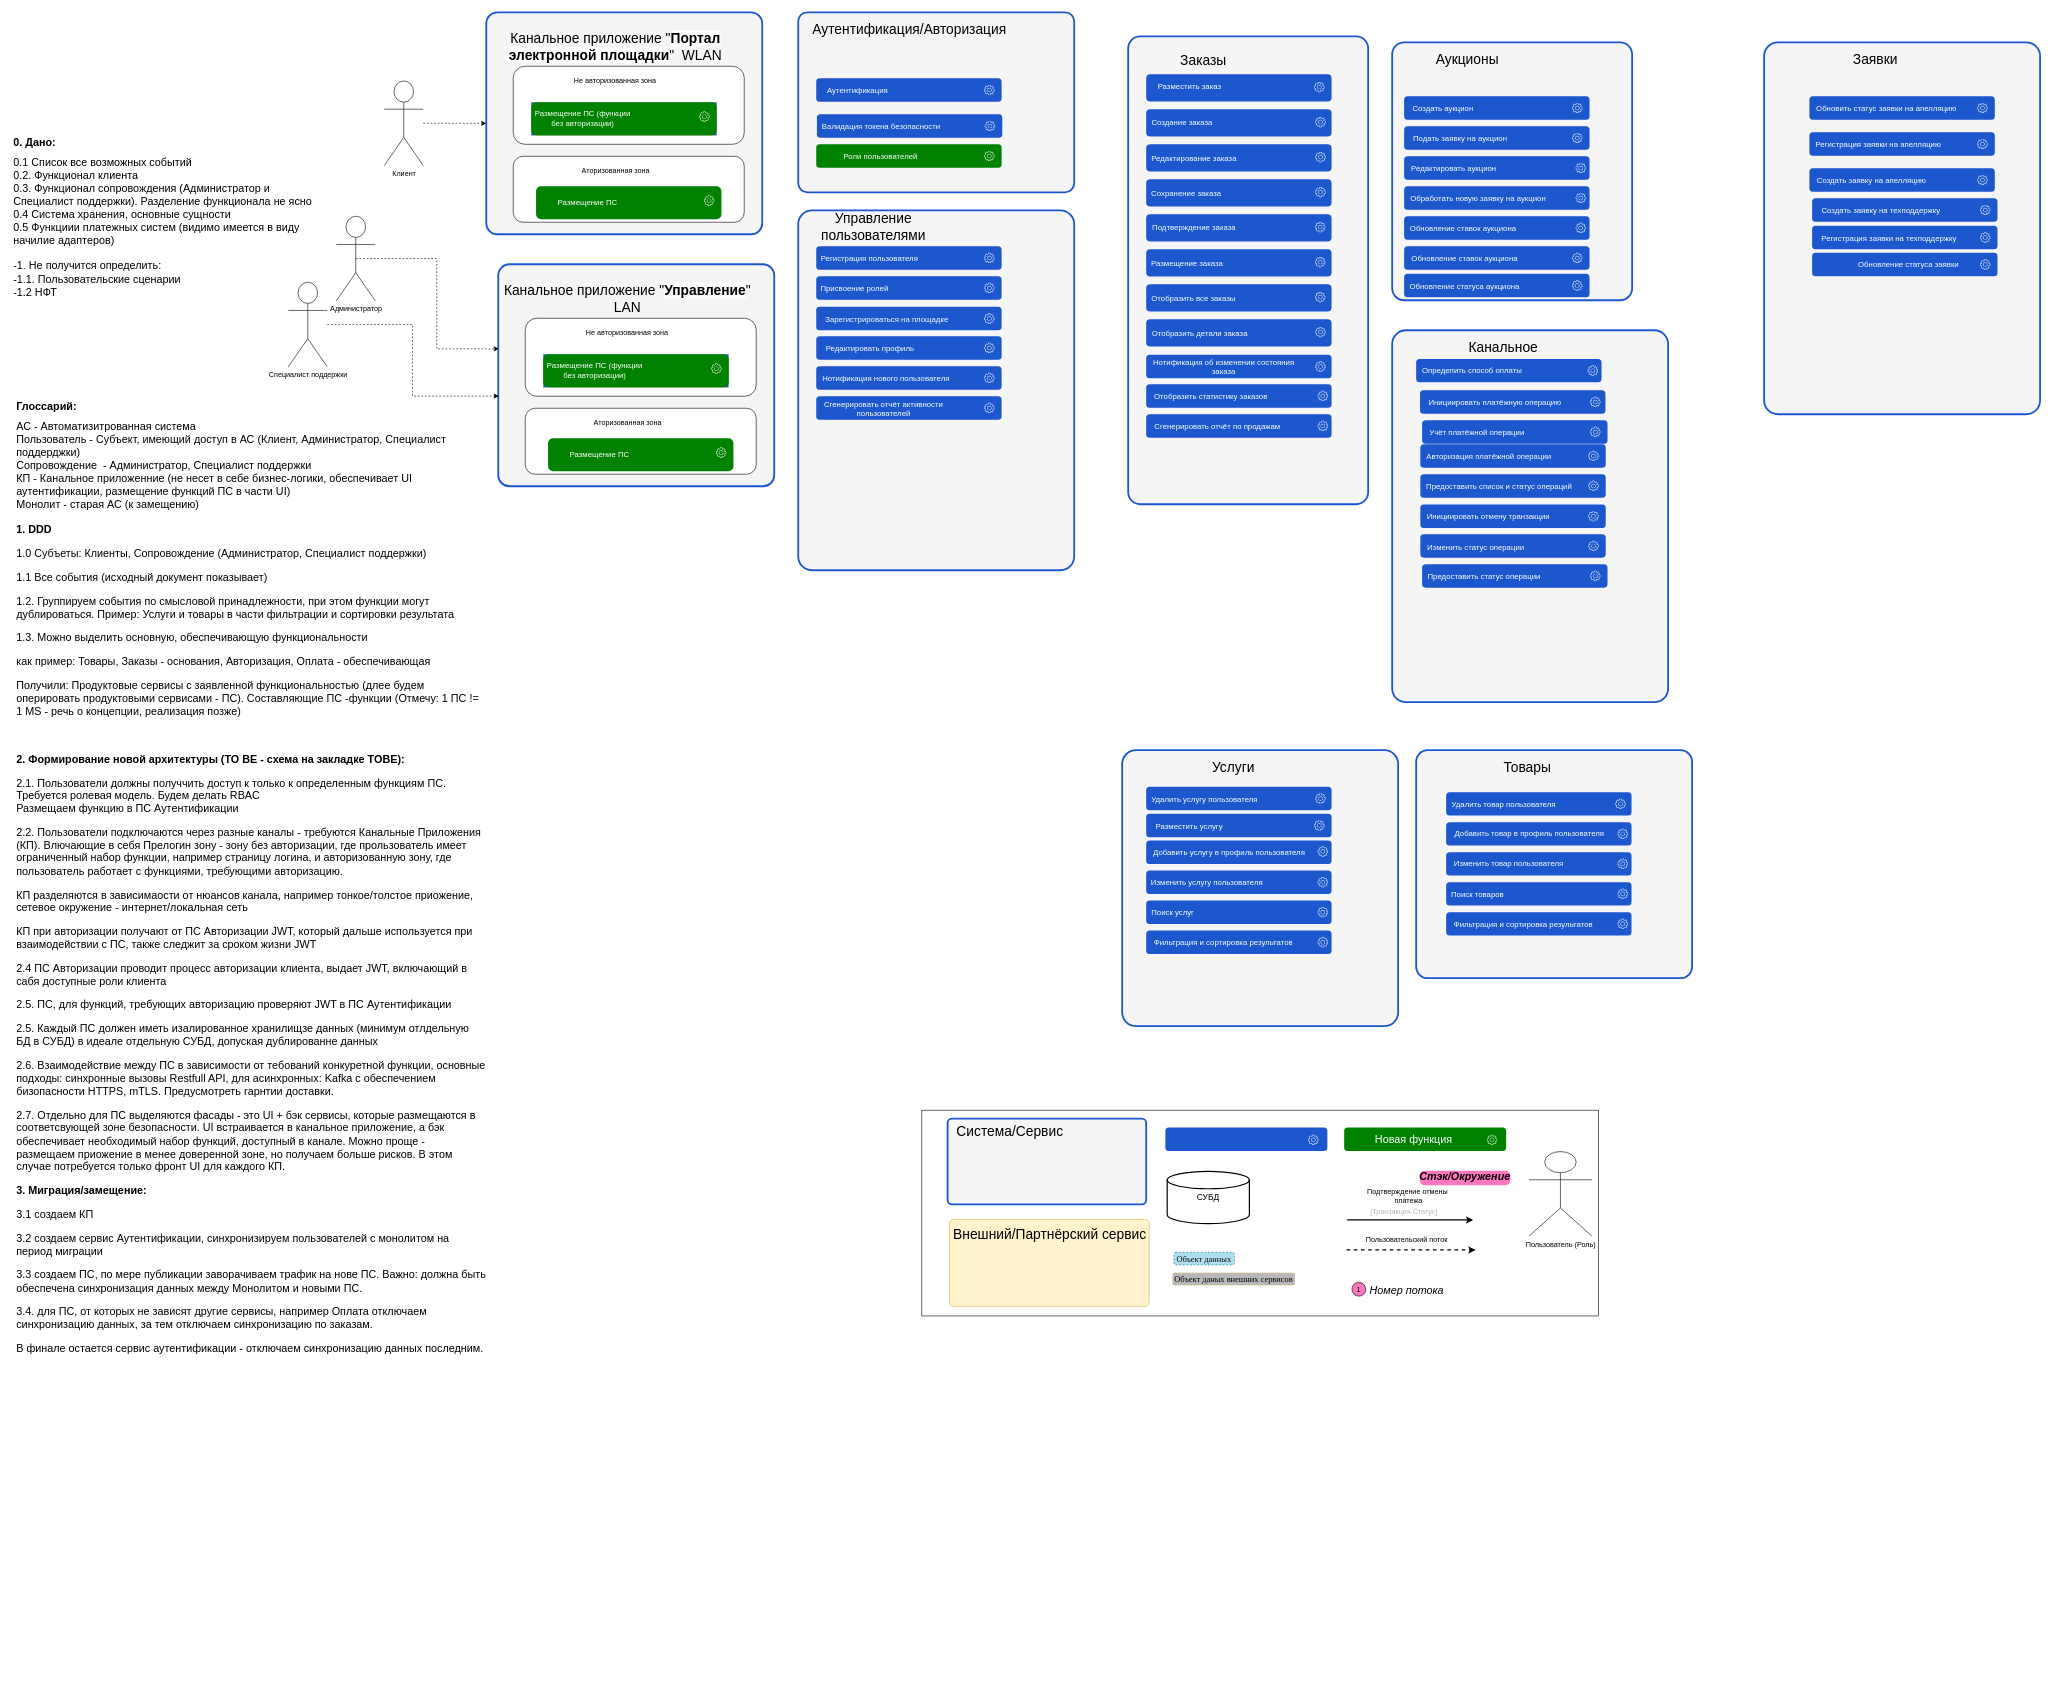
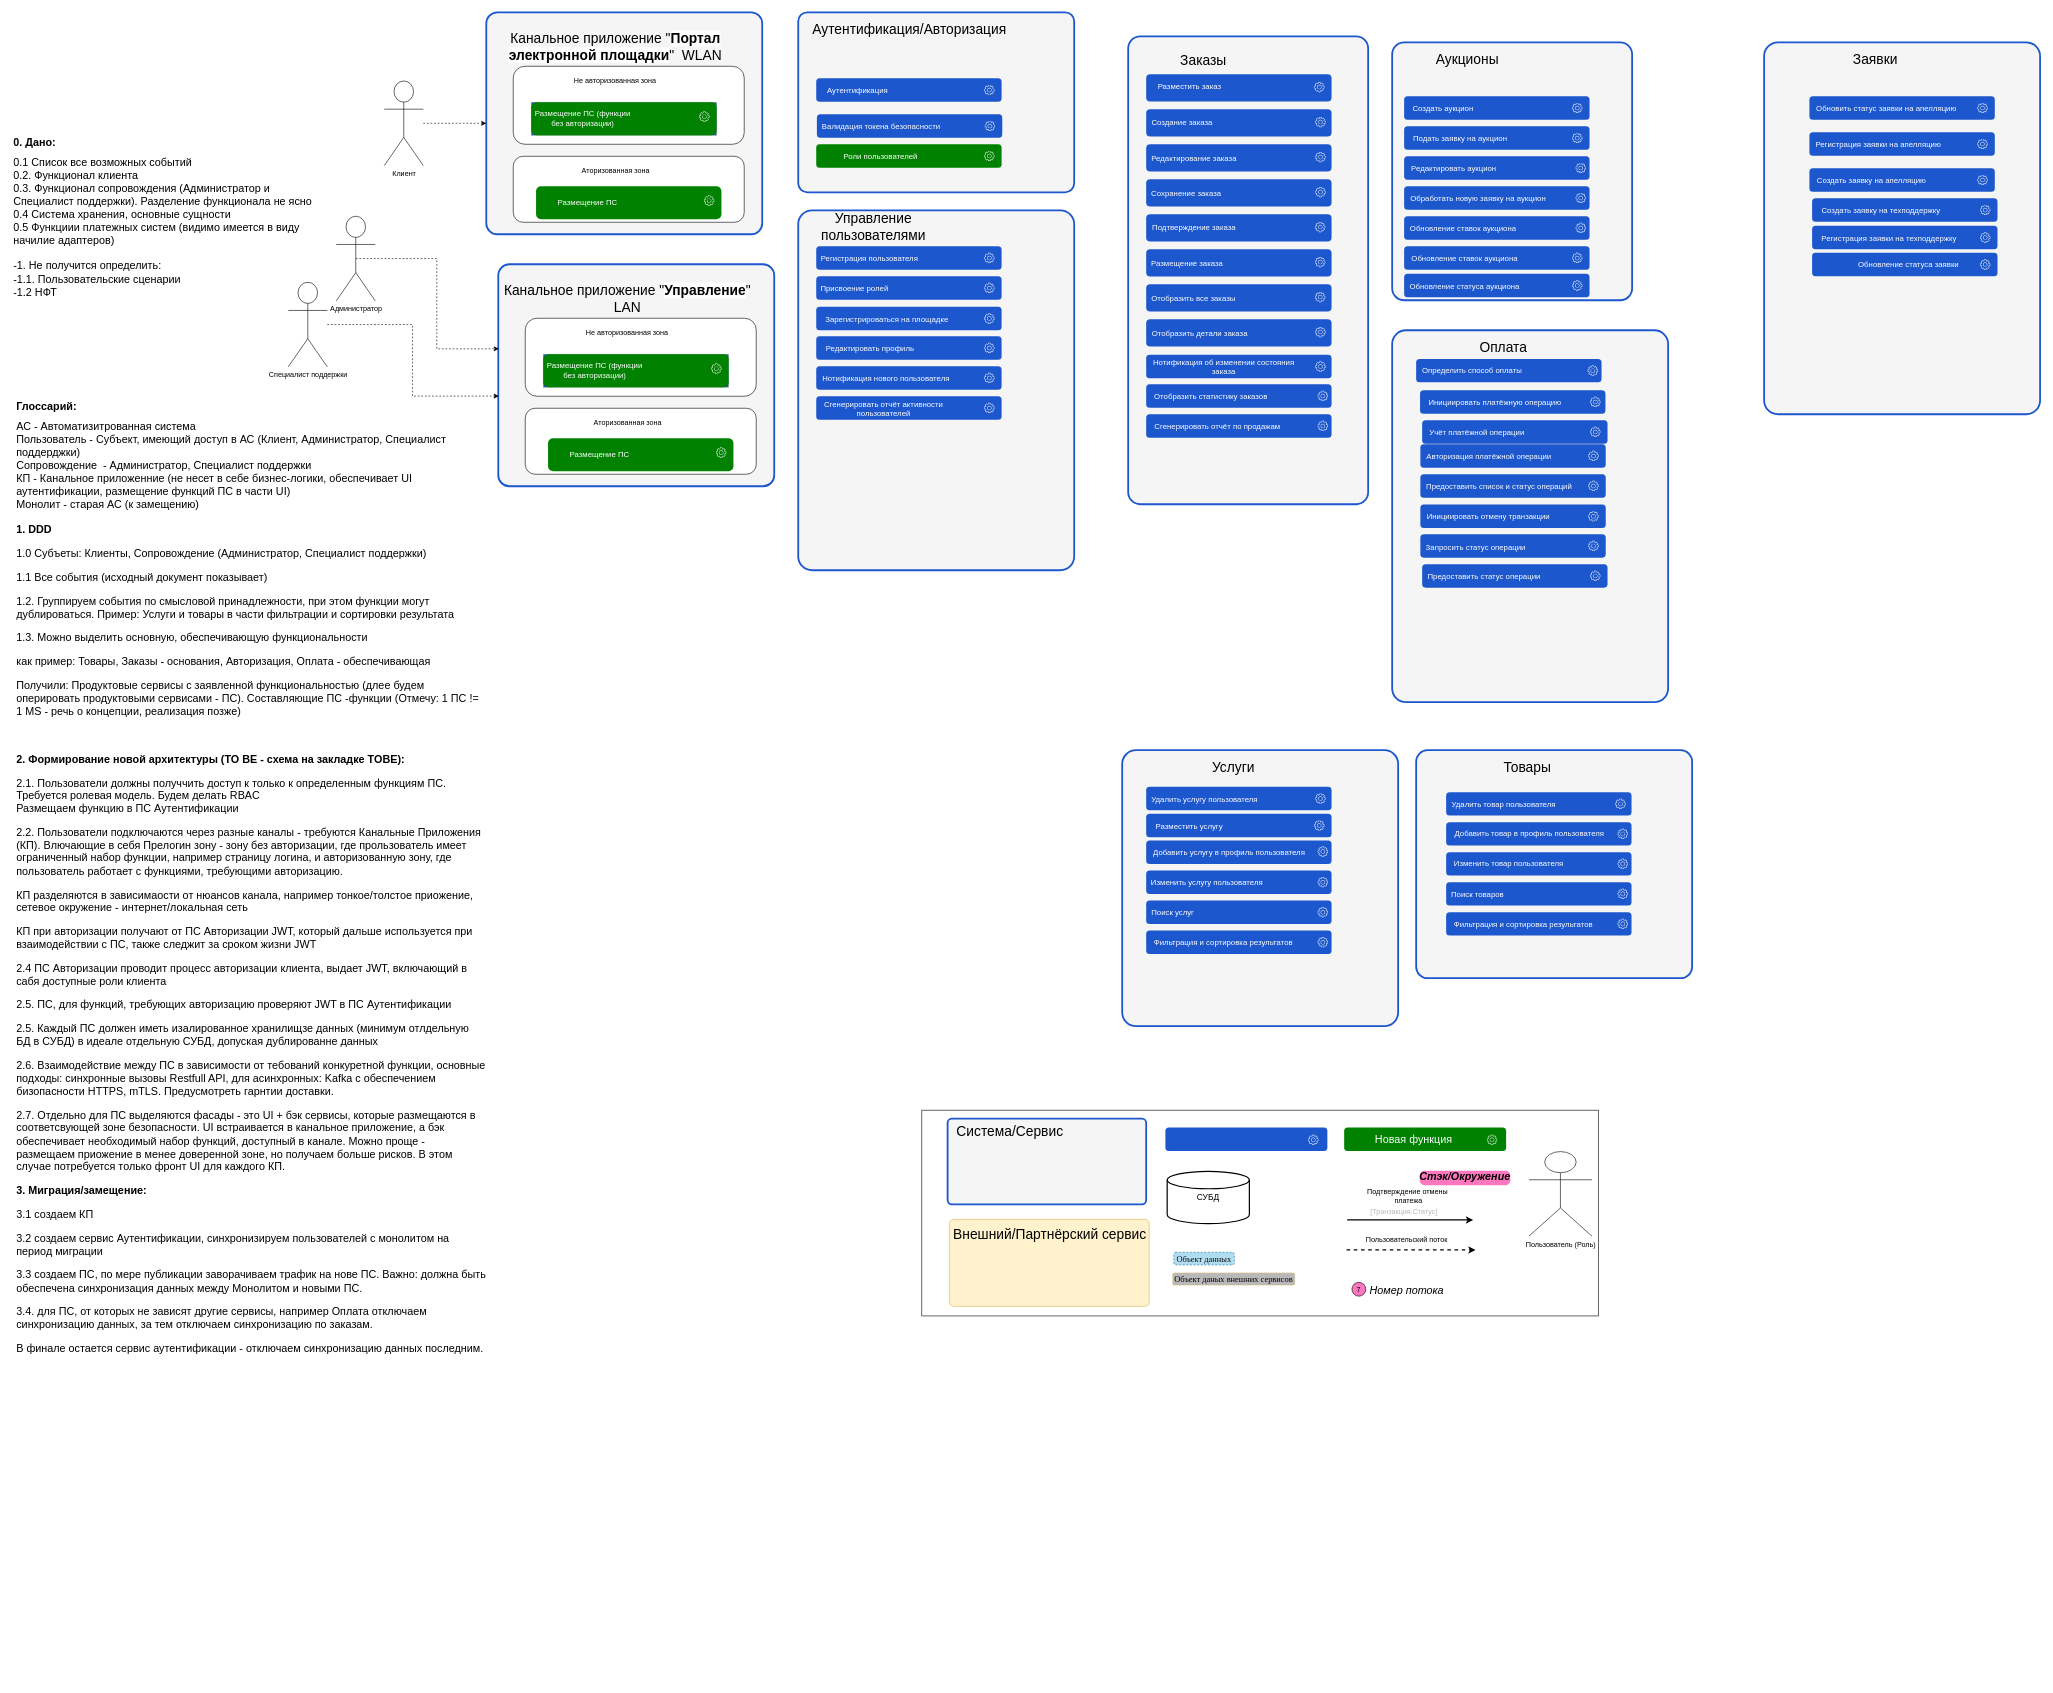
(1504, 347) -> (1504, 347)
(1476, 547) -> (1476, 547)
(1359, 1290) -> (1359, 1290)
